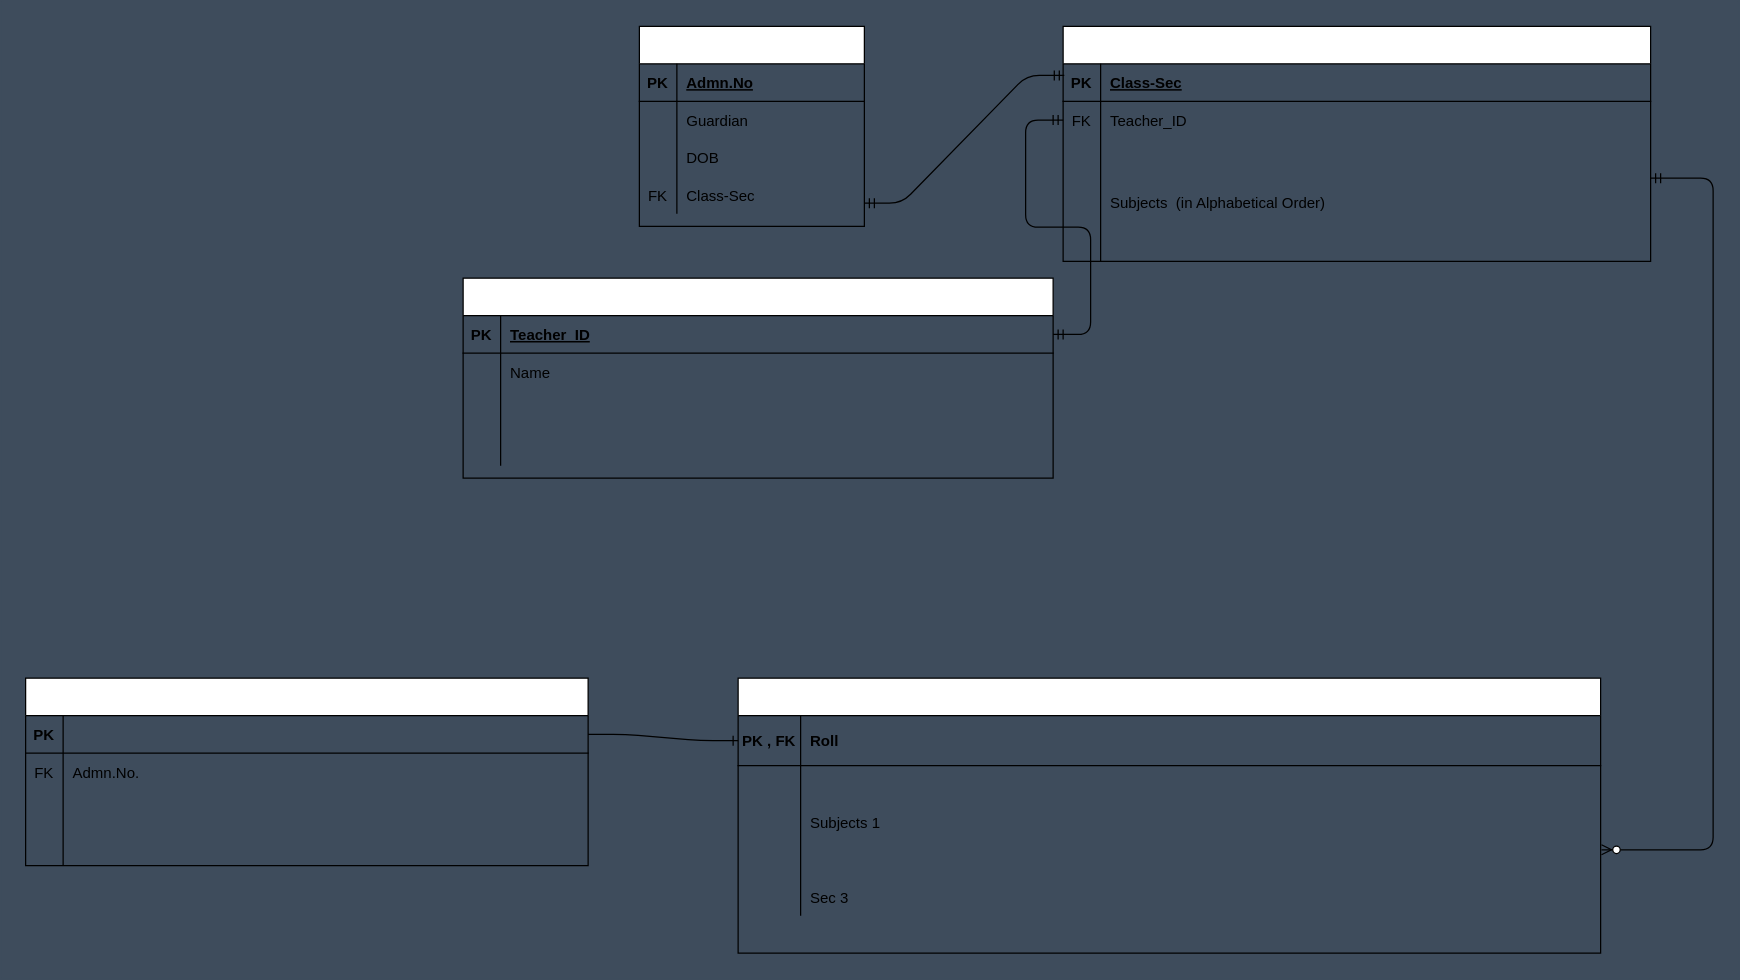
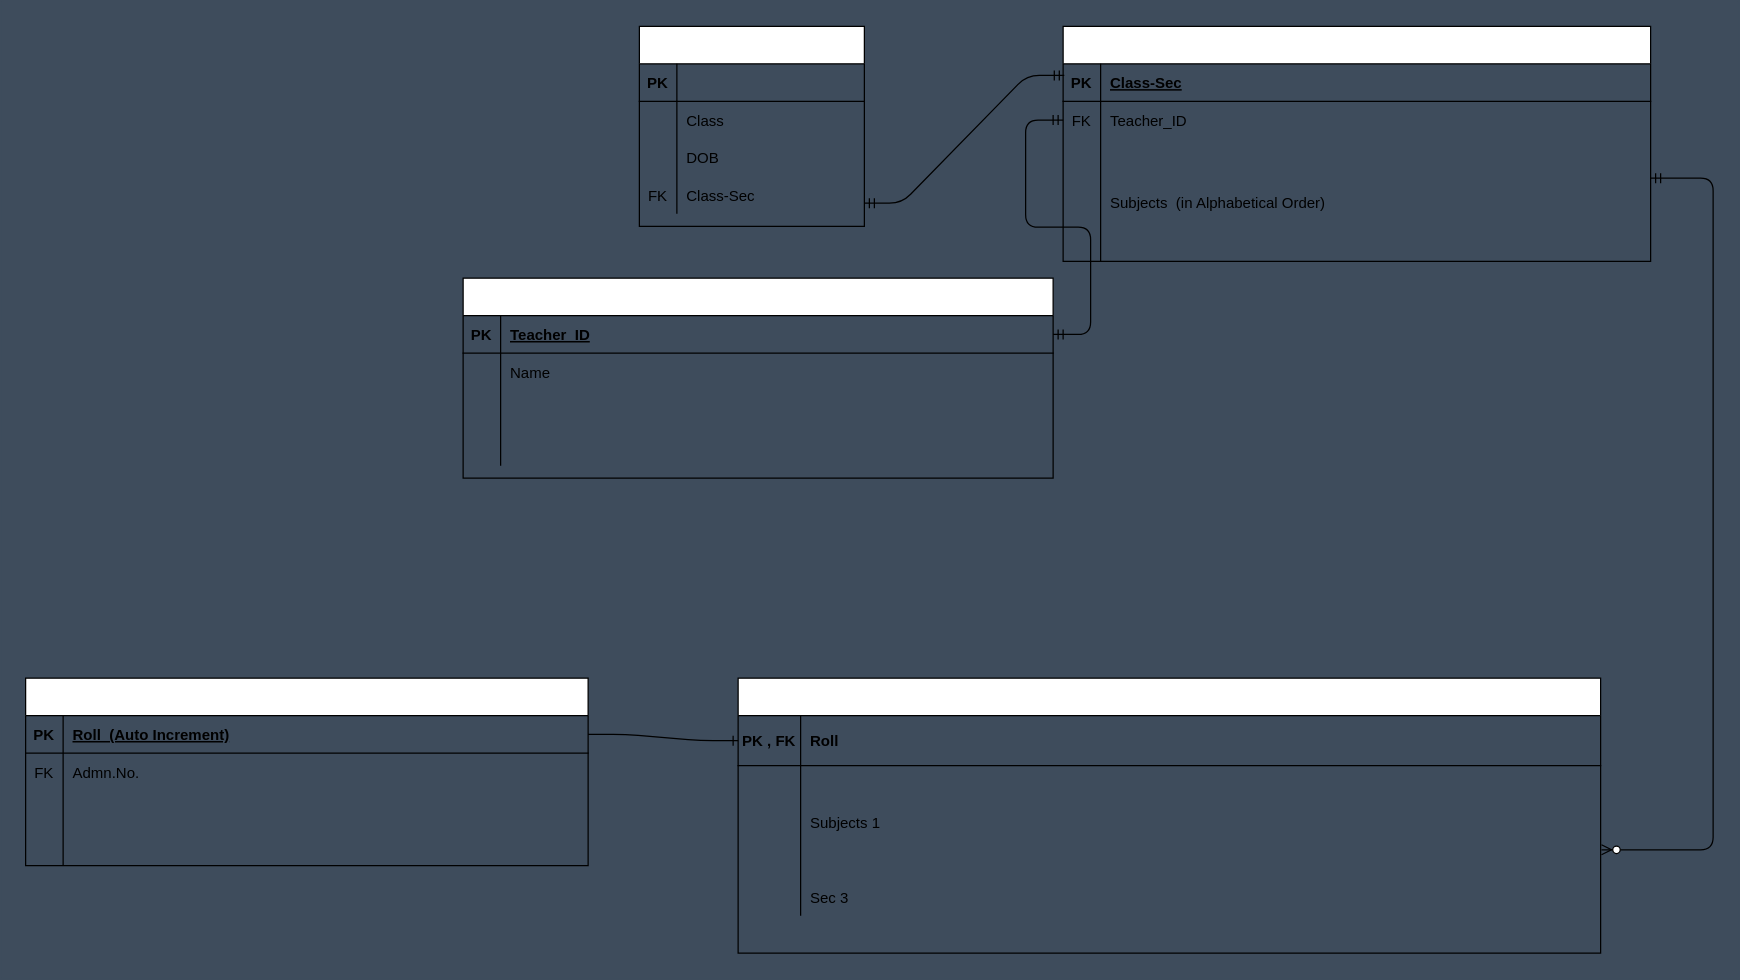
(771, 83) -> none
(718, 121) -> (705, 121)
(306, 698) -> (306, 698)
none -> (326, 734)
